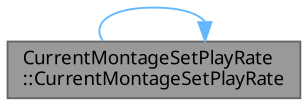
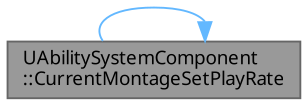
(154, 70) -> (154, 70)
